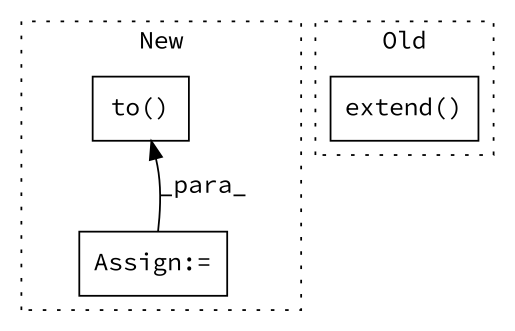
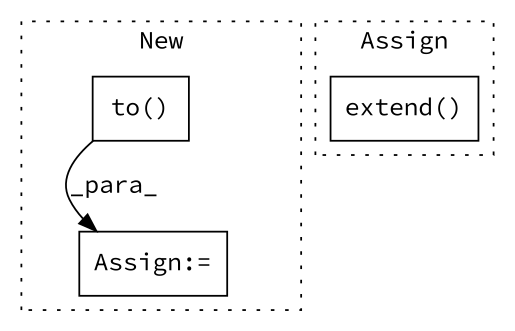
(405, 42) -> (405, 42)
(160, 195) -> (67, 178)
